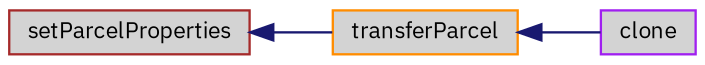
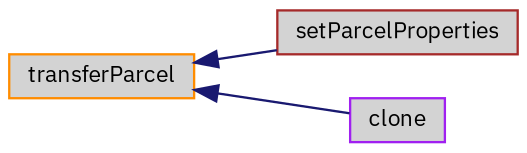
(303, 32) -> (247, 55)
